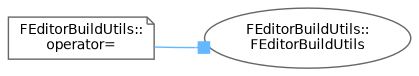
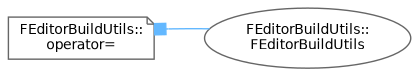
(175, 47) -> (189, 29)
